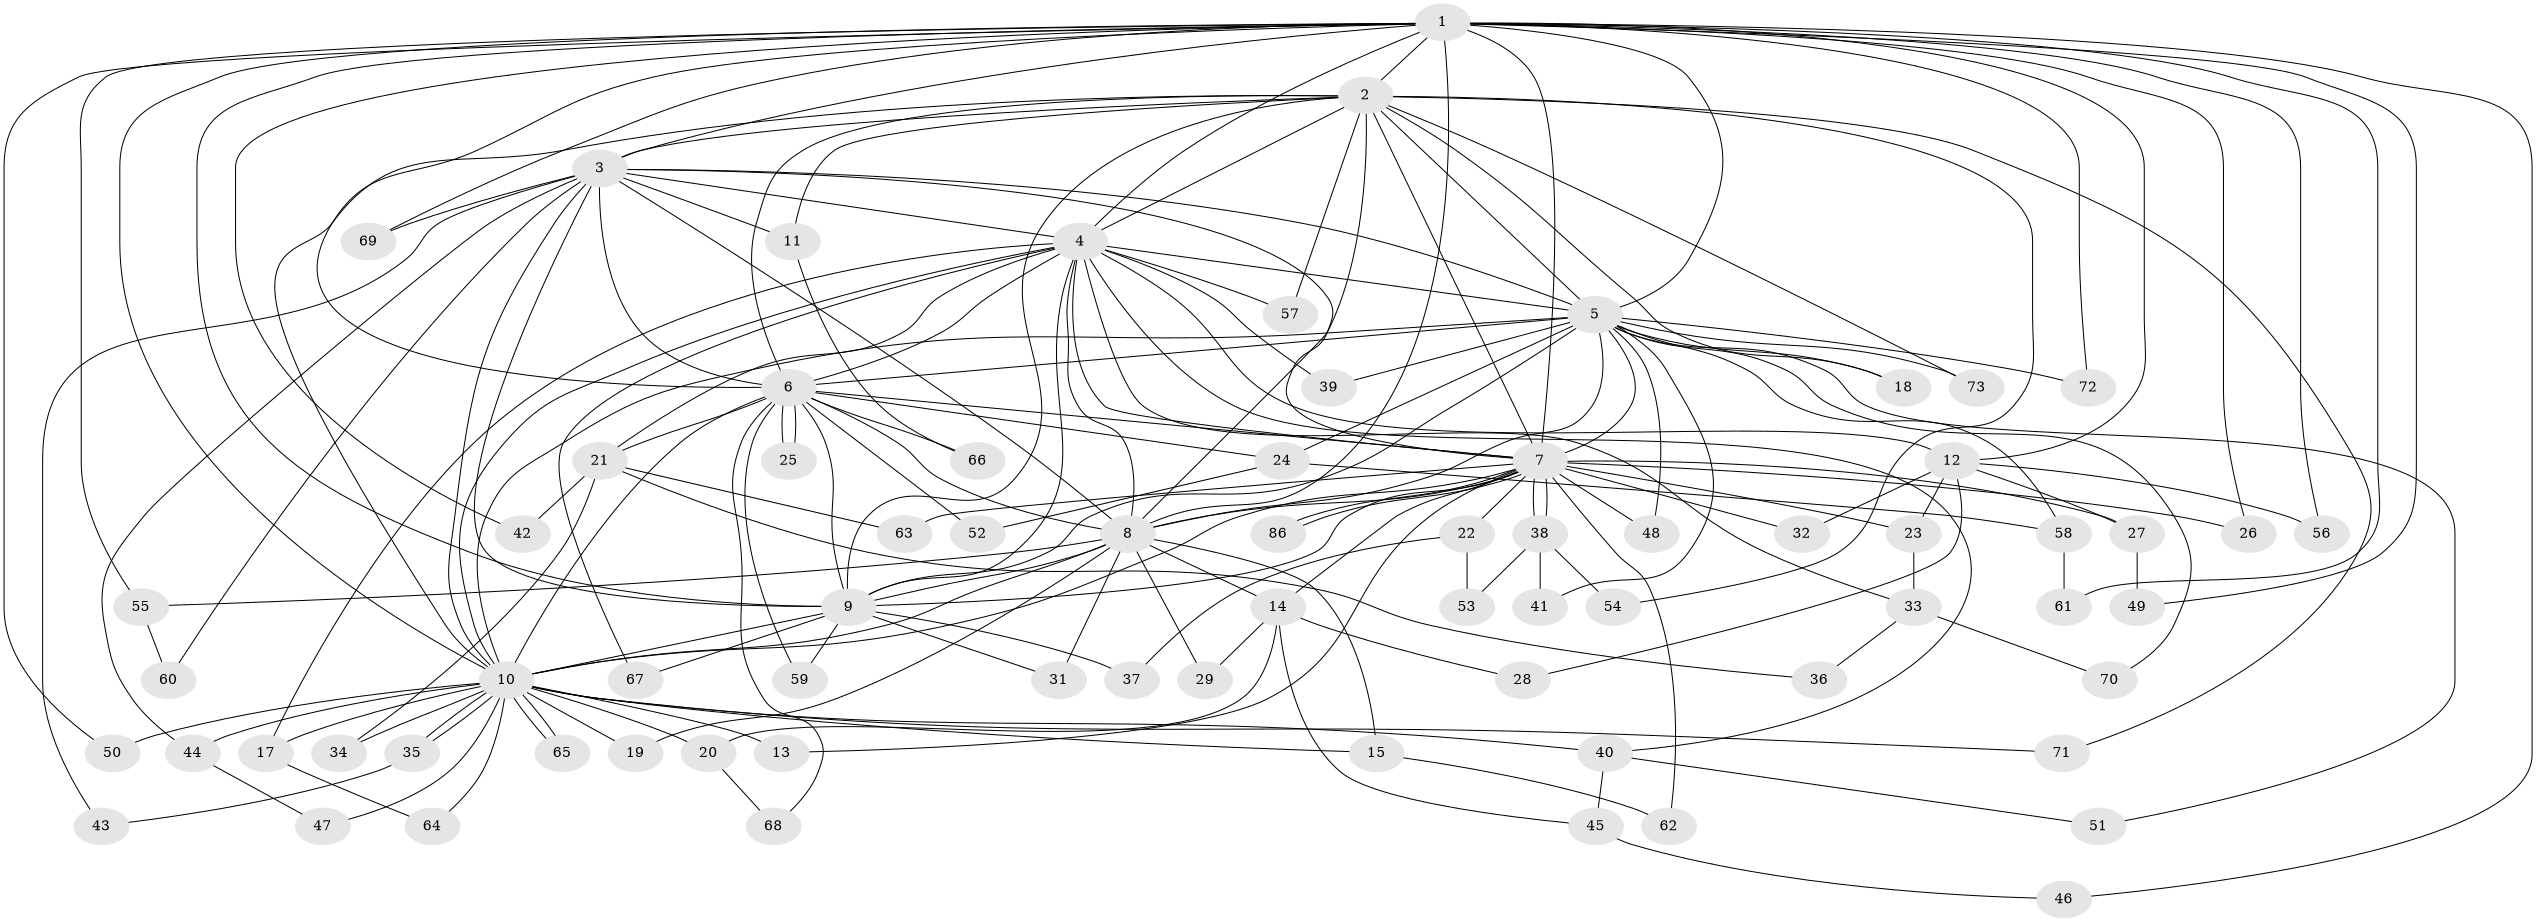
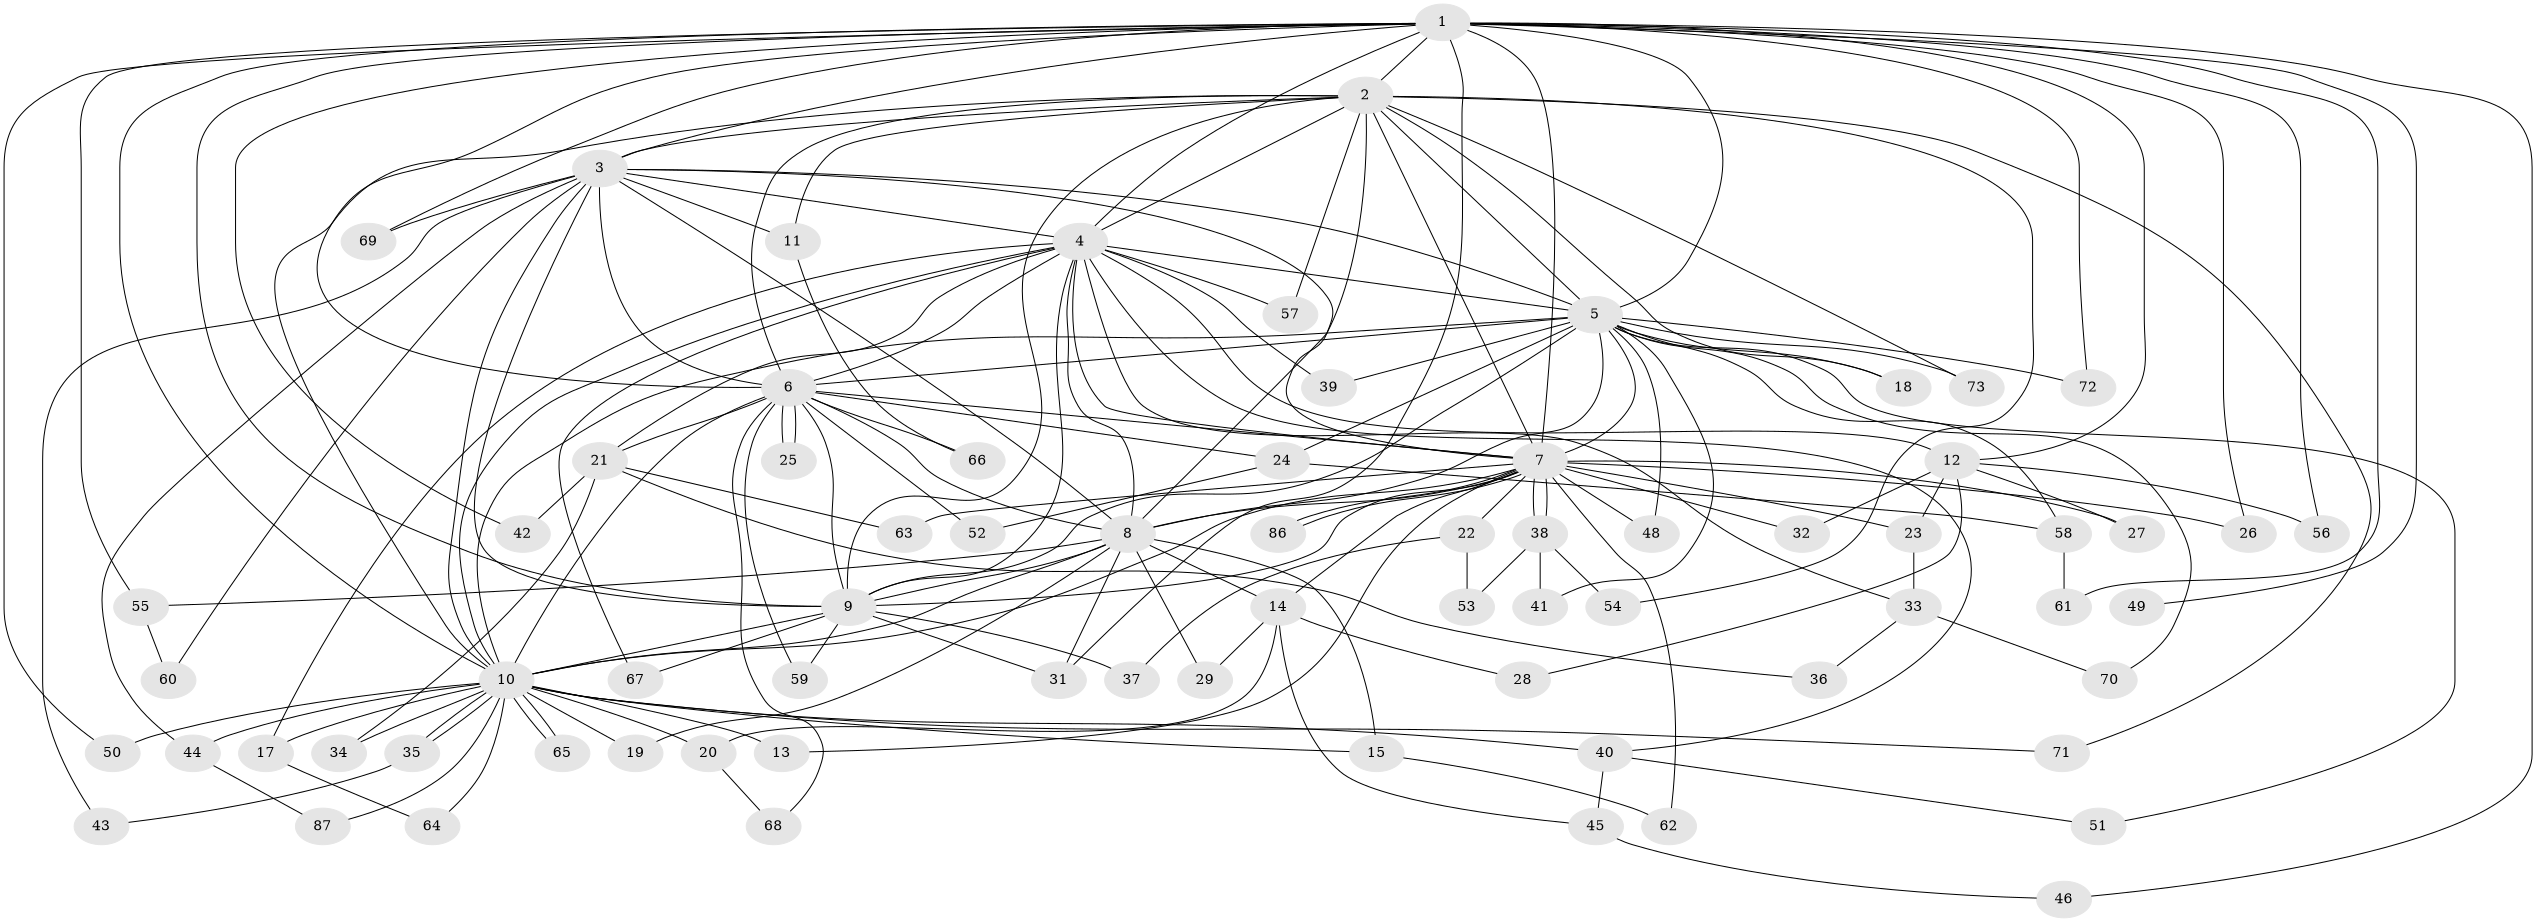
(1413, 346) -> (1405, 414)
(2137, 571) -> none
(323, 826) -> (323, 826)
